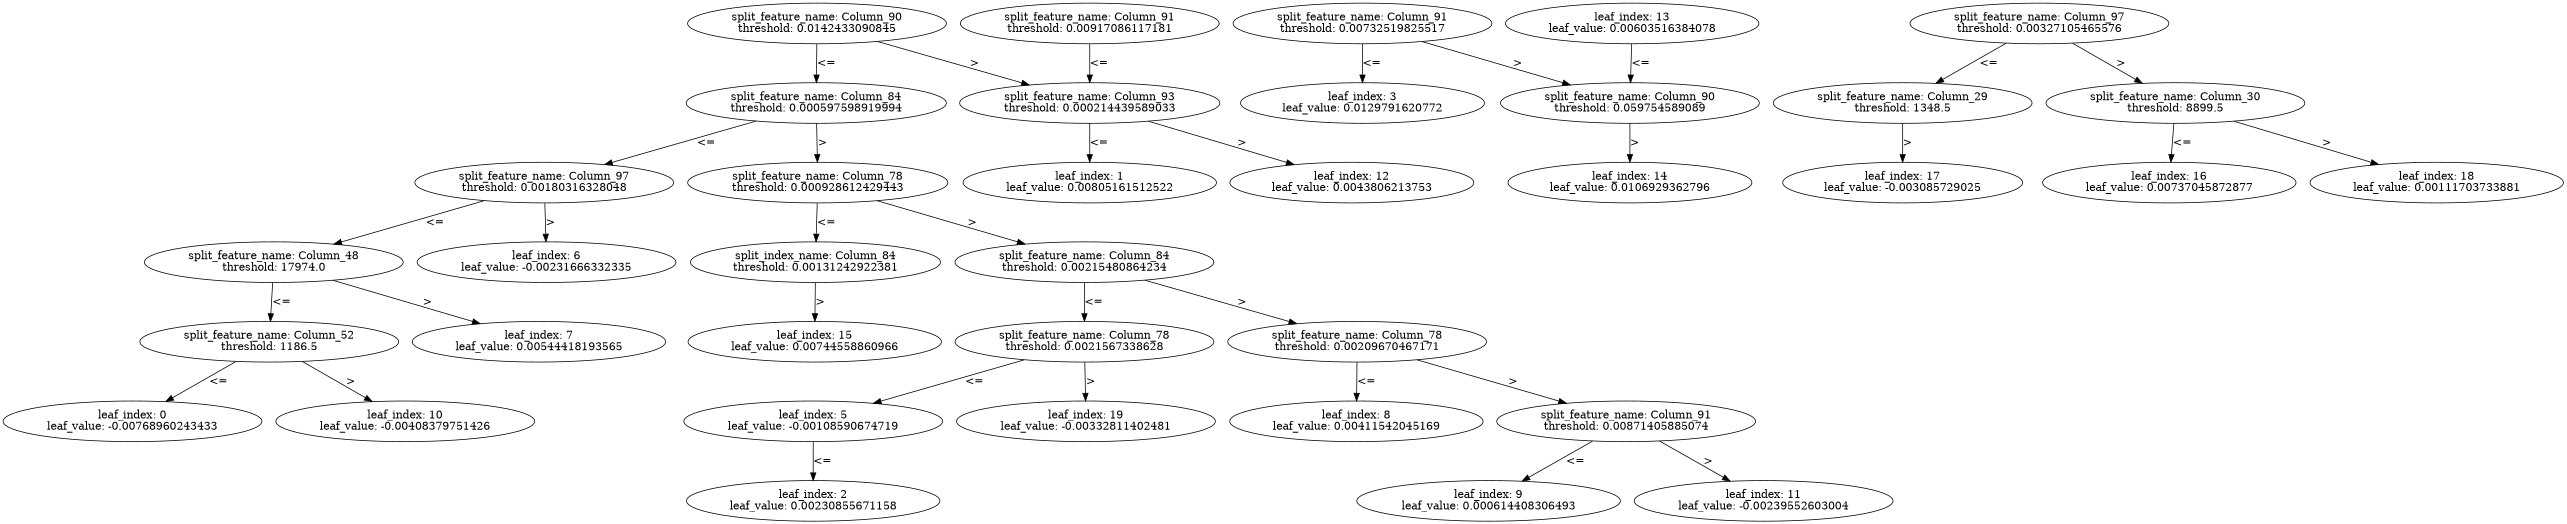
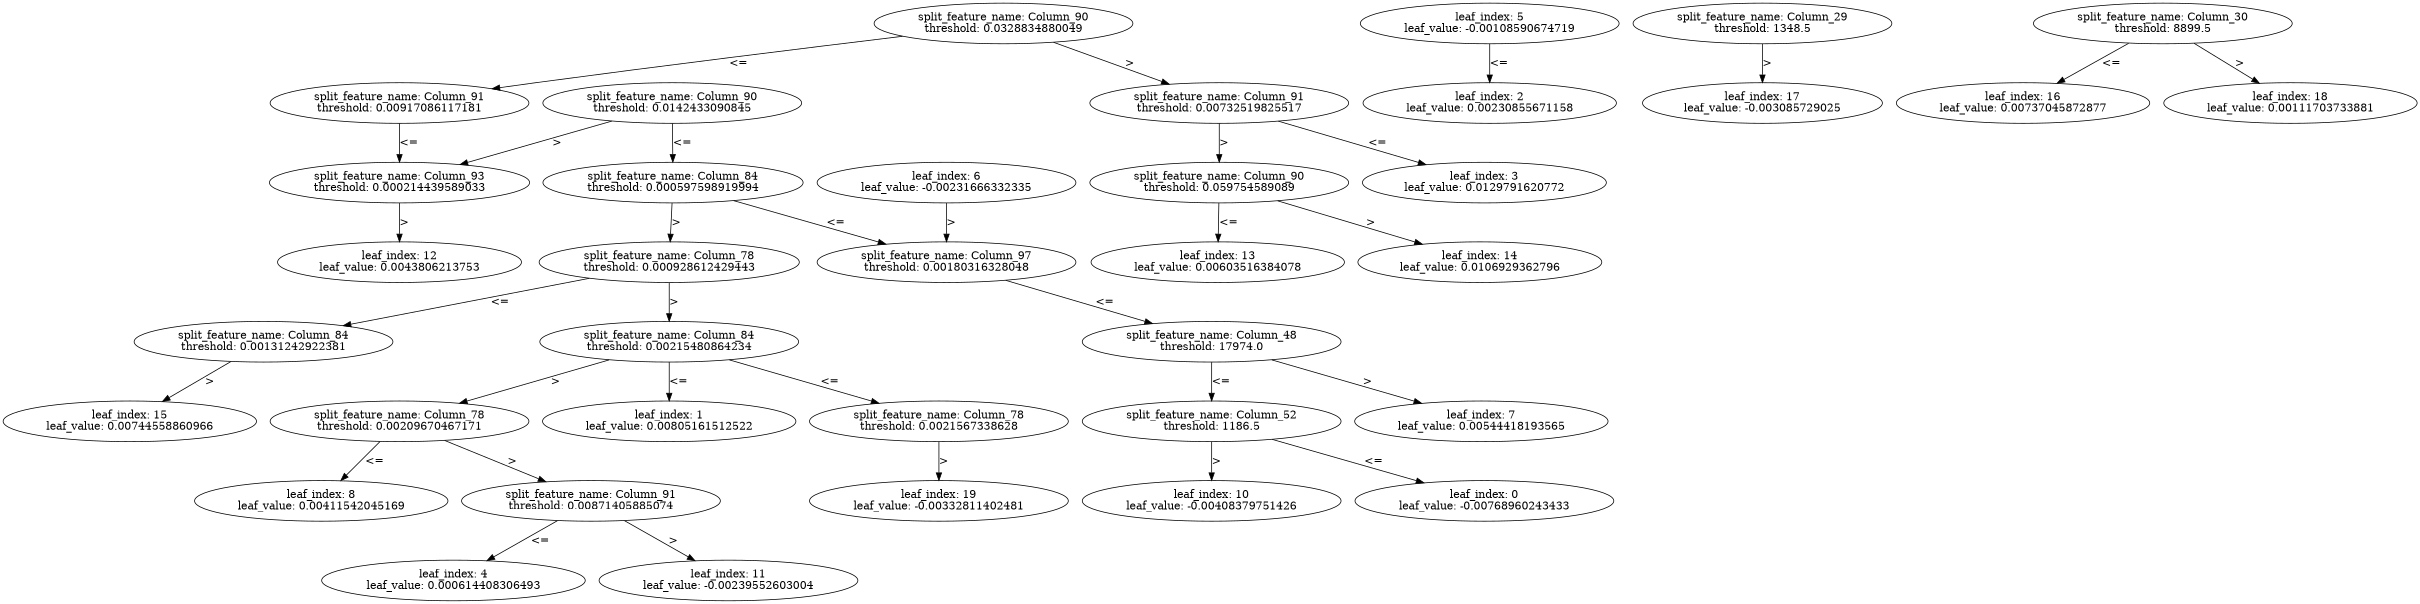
none -> (1004, 23)
(2039, 23) -> none
(1631, 59) -> (1219, 218)
(1090, 139) -> (669, 378)
(545, 218) -> (947, 218)
(815, 262) -> (264, 342)
(953, 380) -> none
(1489, 501) -> (453, 580)
